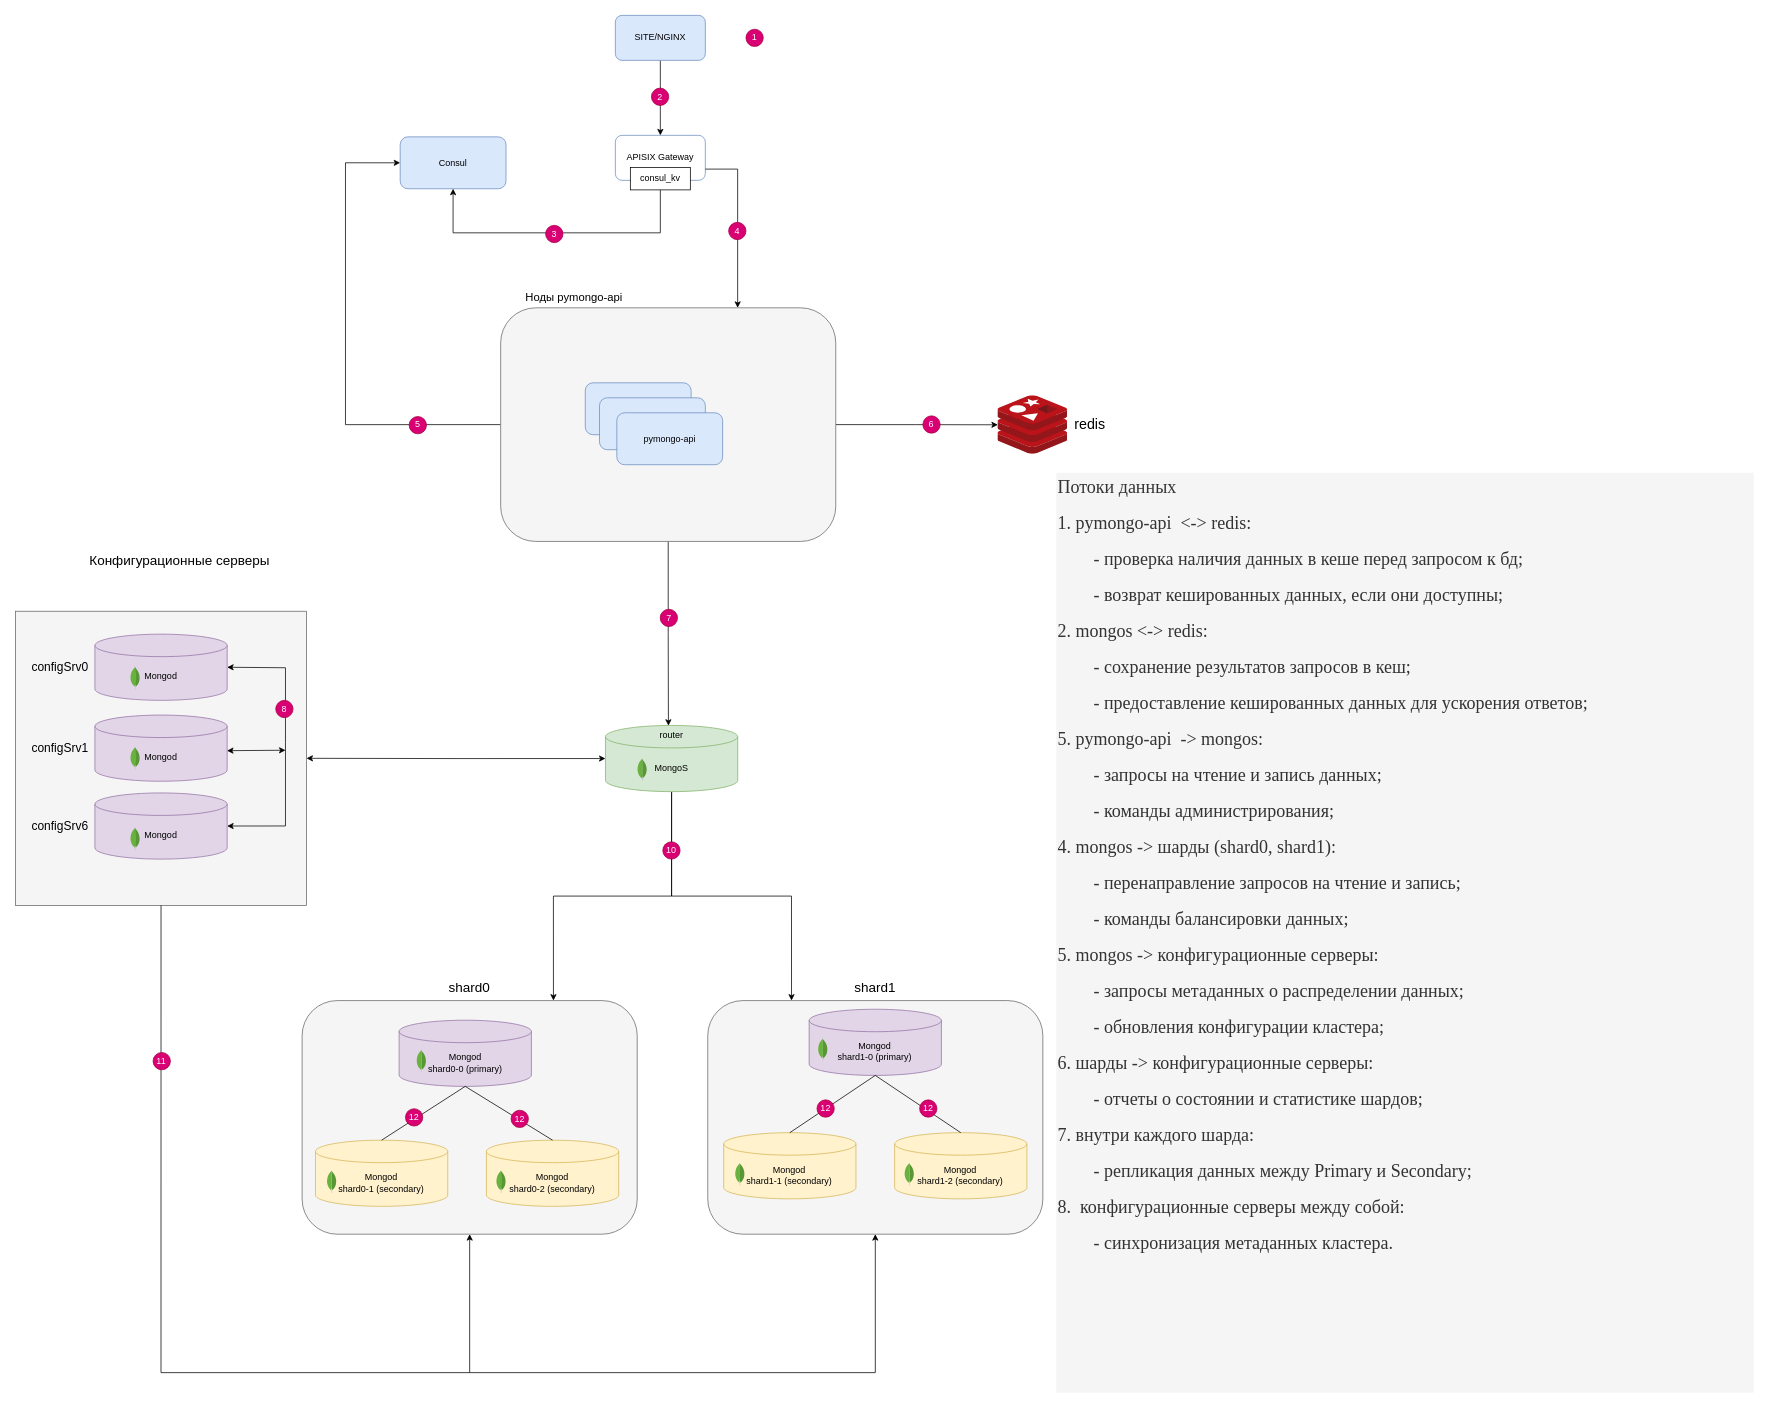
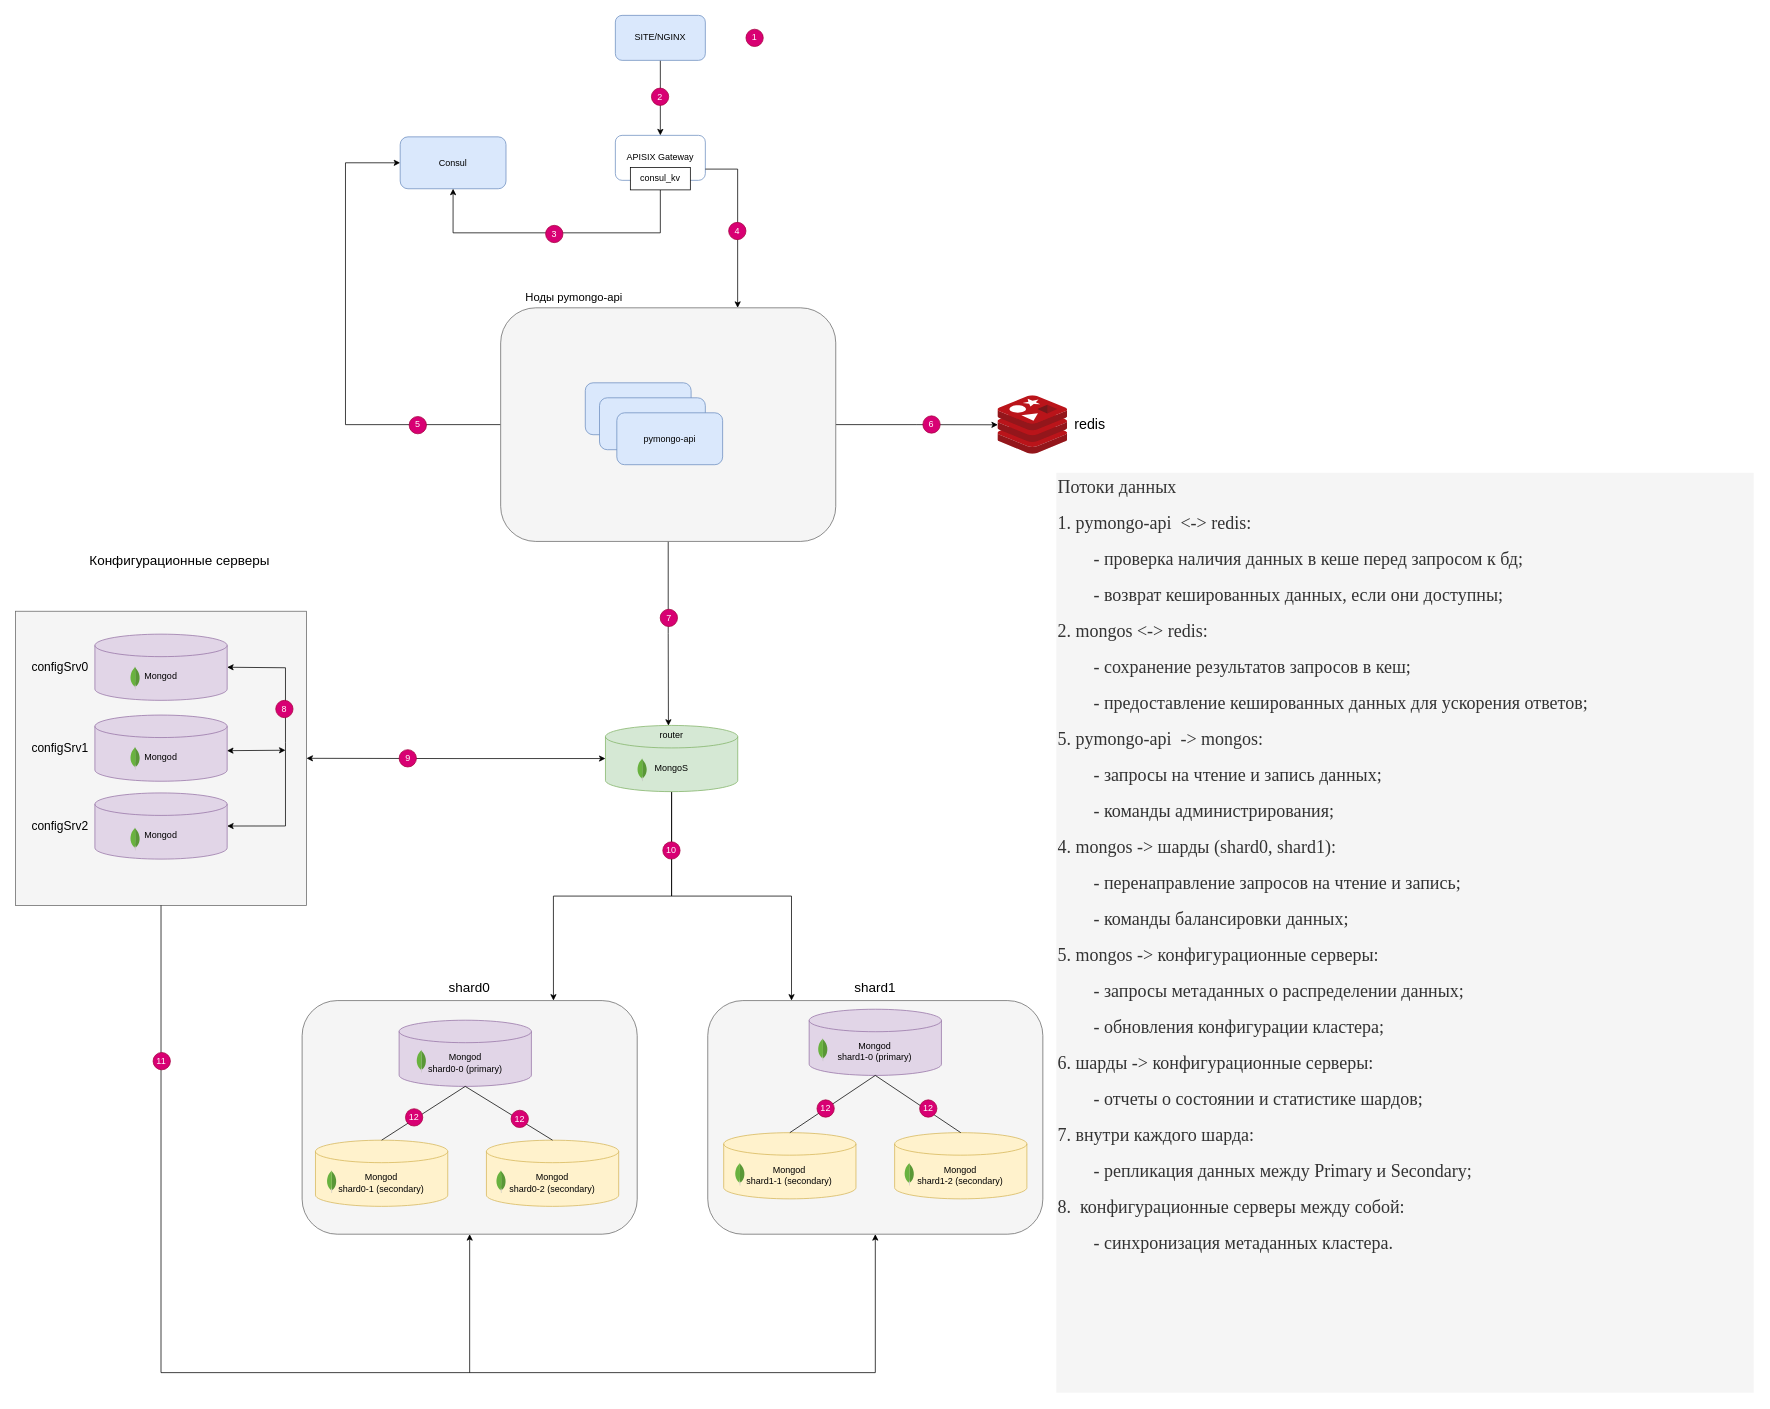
none -> (408, 758)
(60, 826) -> (60, 826)
